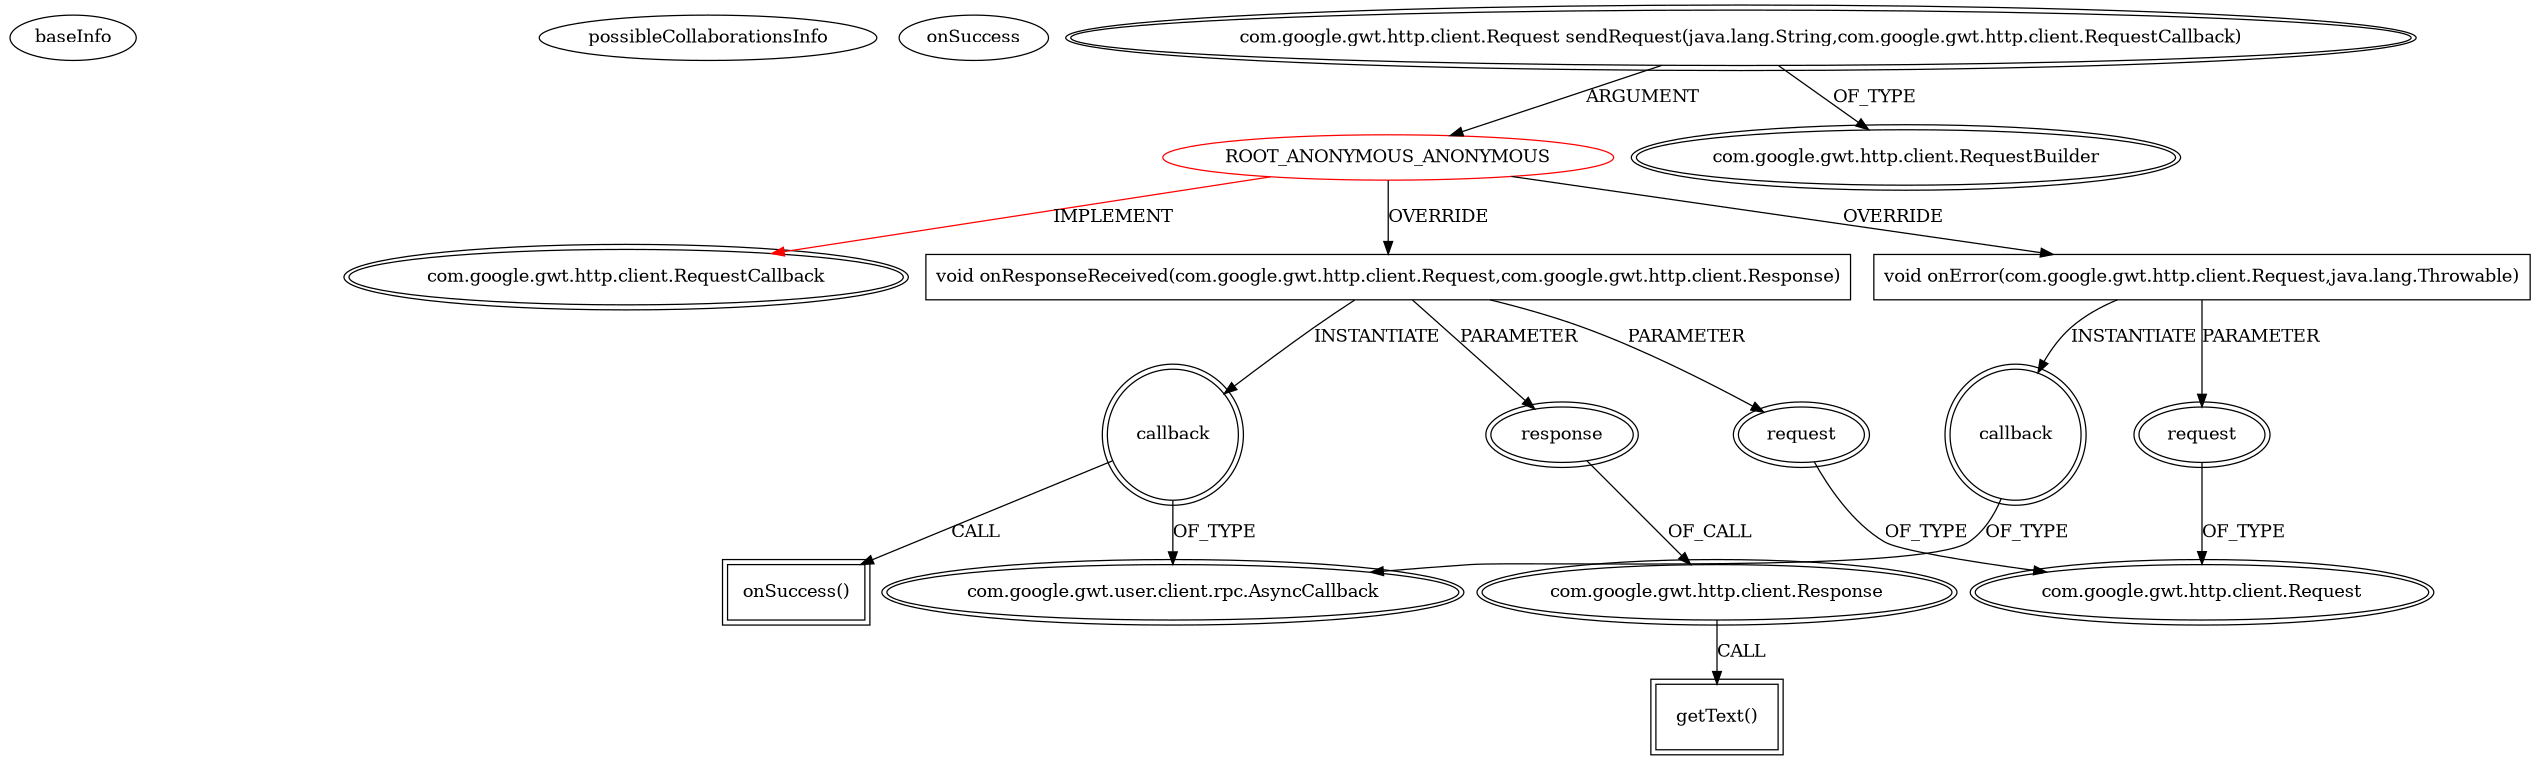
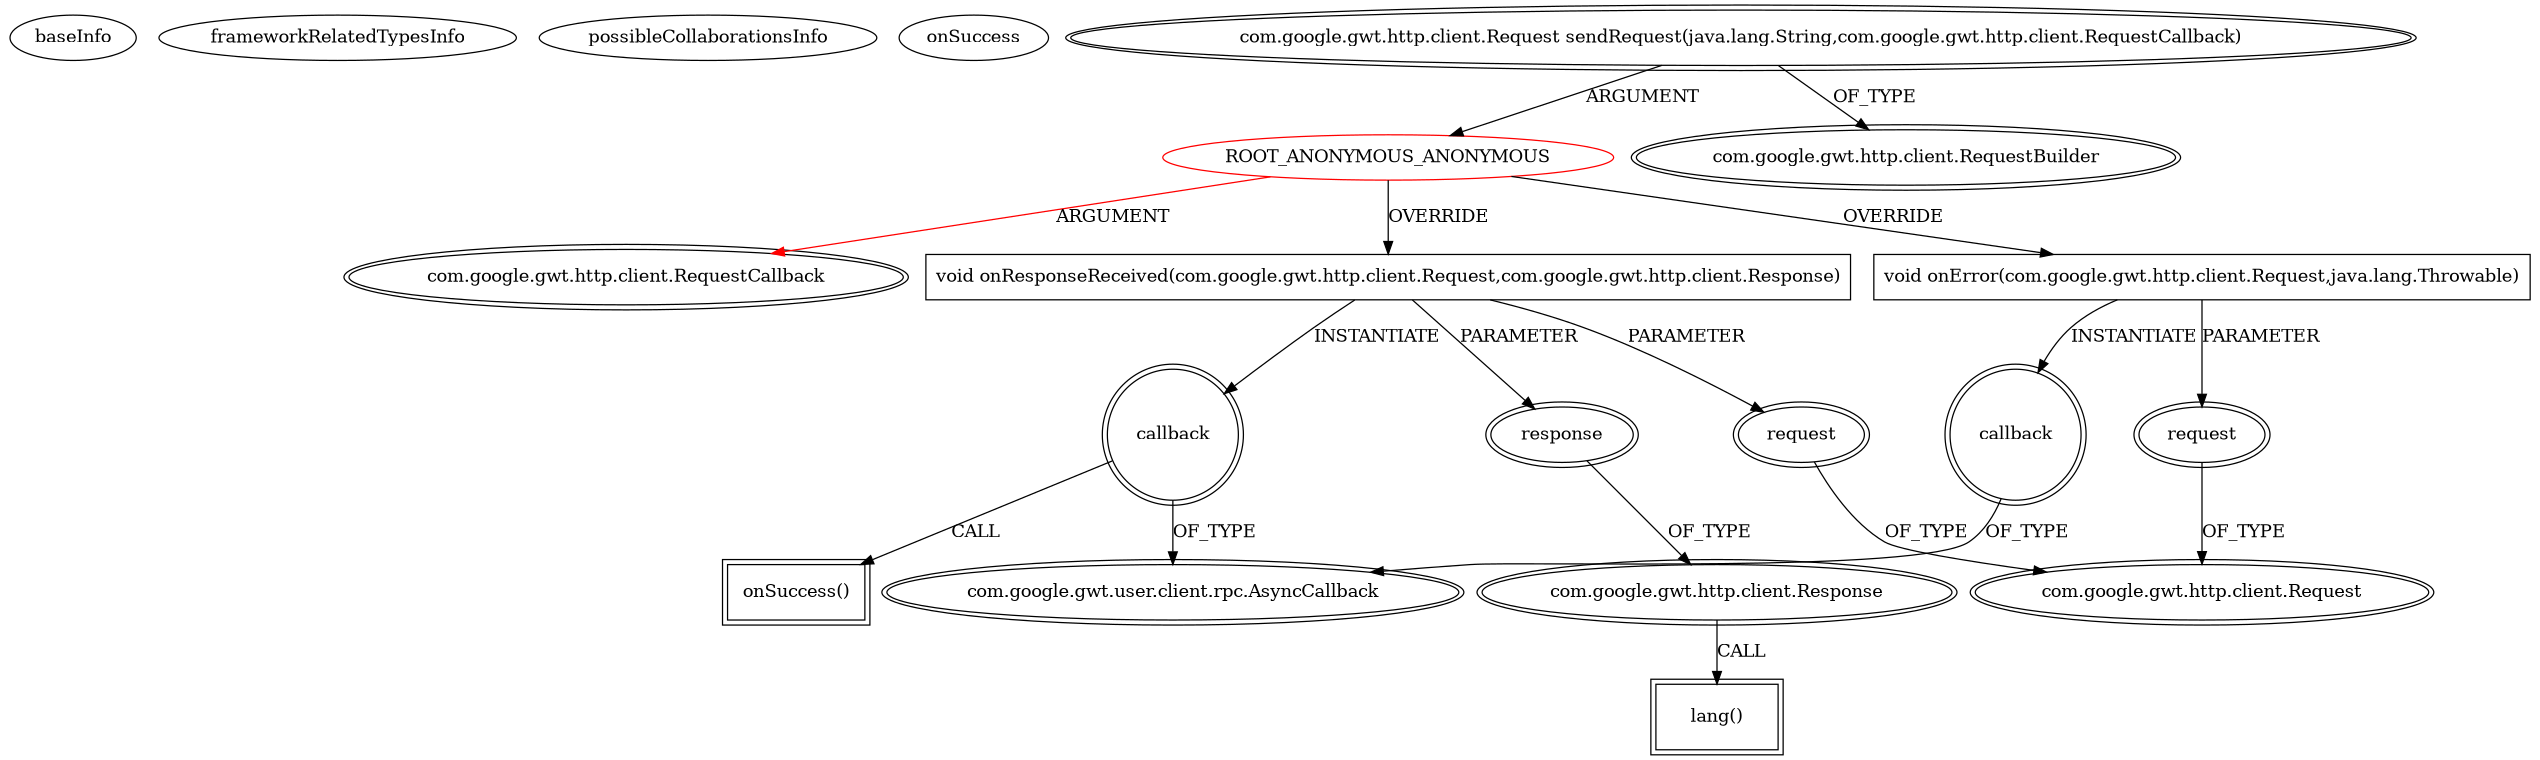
none -> (338, 38)
(1113, 217) -> (1113, 217)
(1710, 532) -> (1710, 532)
(1717, 717) -> (1717, 717)
